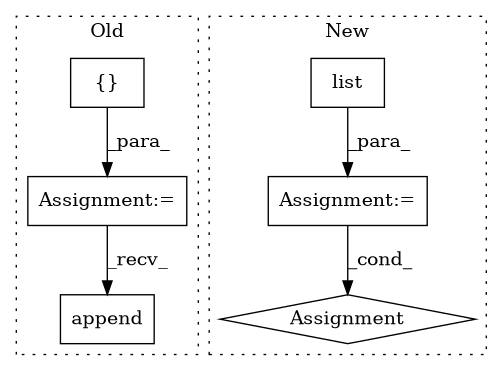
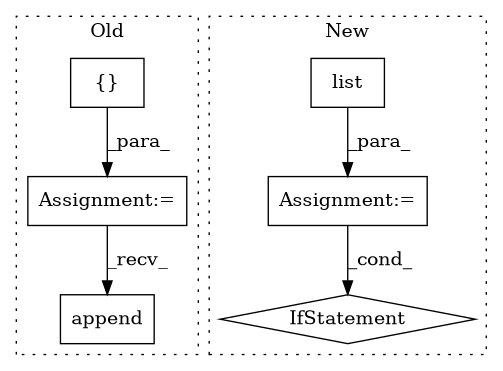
(348, 319) -> (348, 319)
